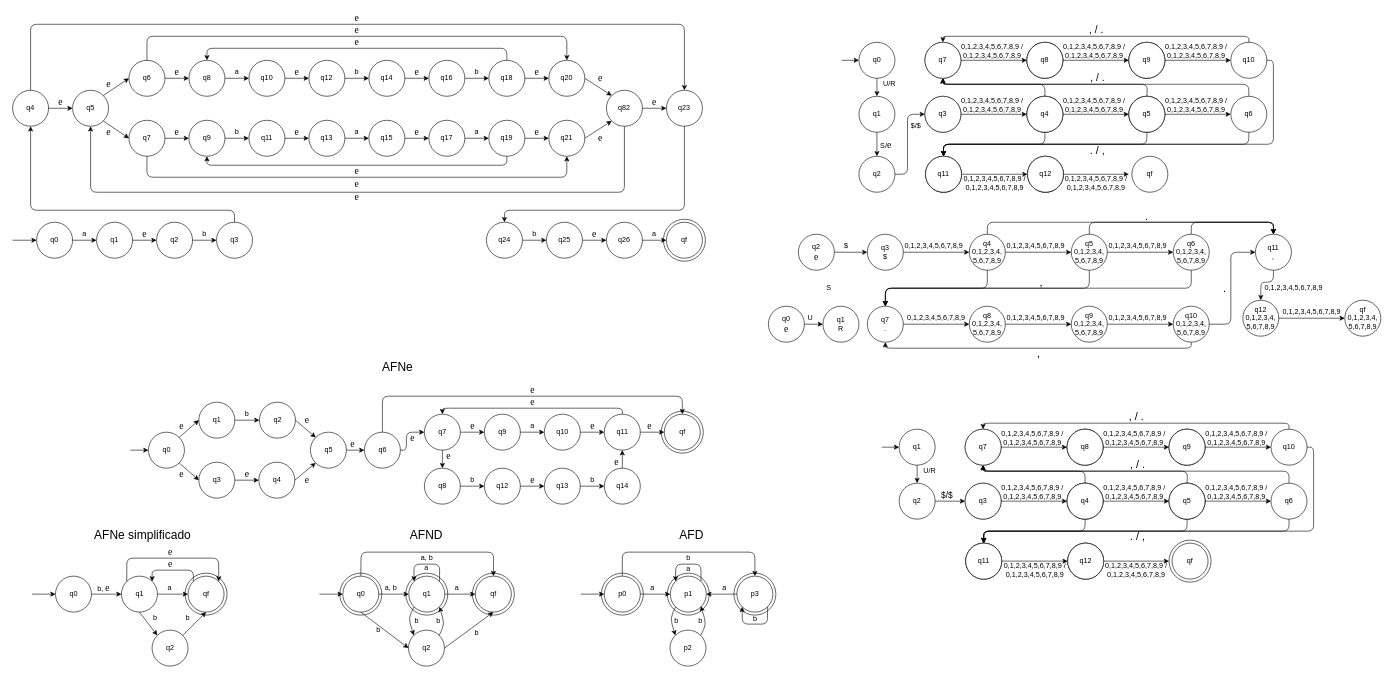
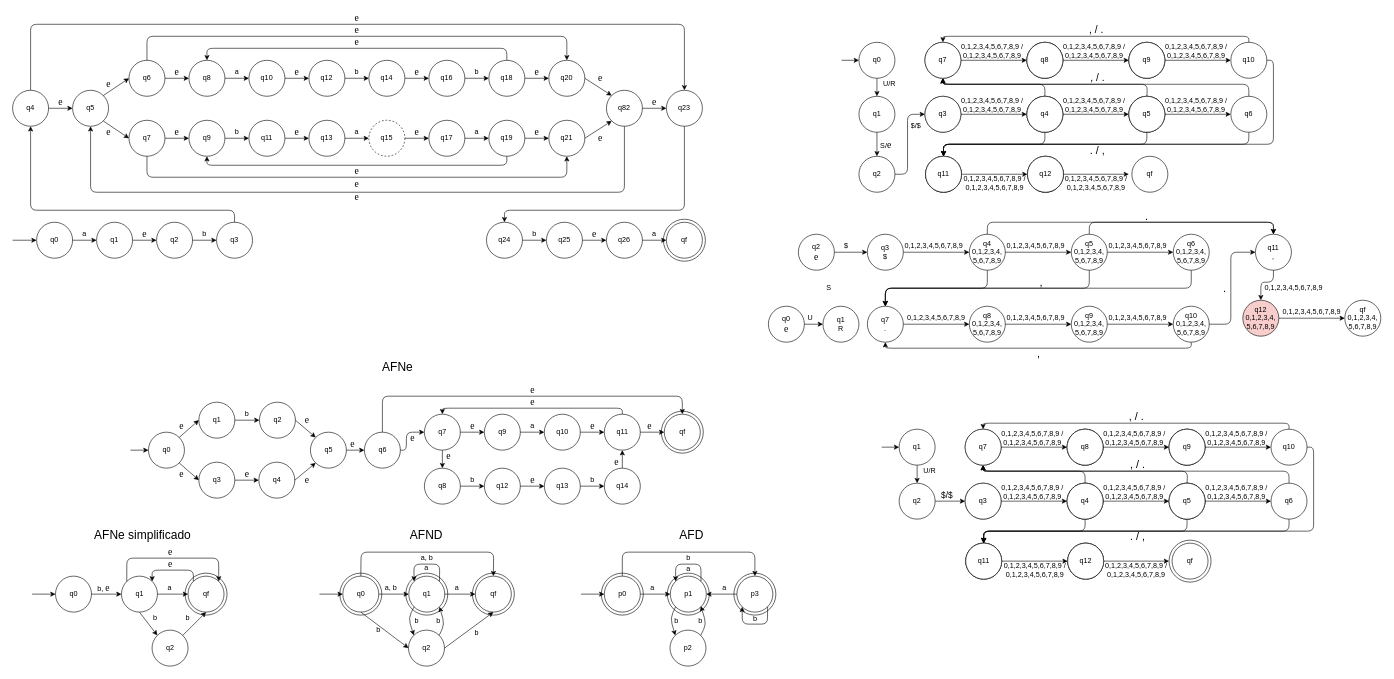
(387, 138) -> (387, 138)
(1191, 229) -> none
(1261, 318) -> (1261, 318)
